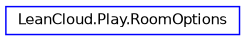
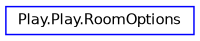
(123, 21) -> (100, 21)
